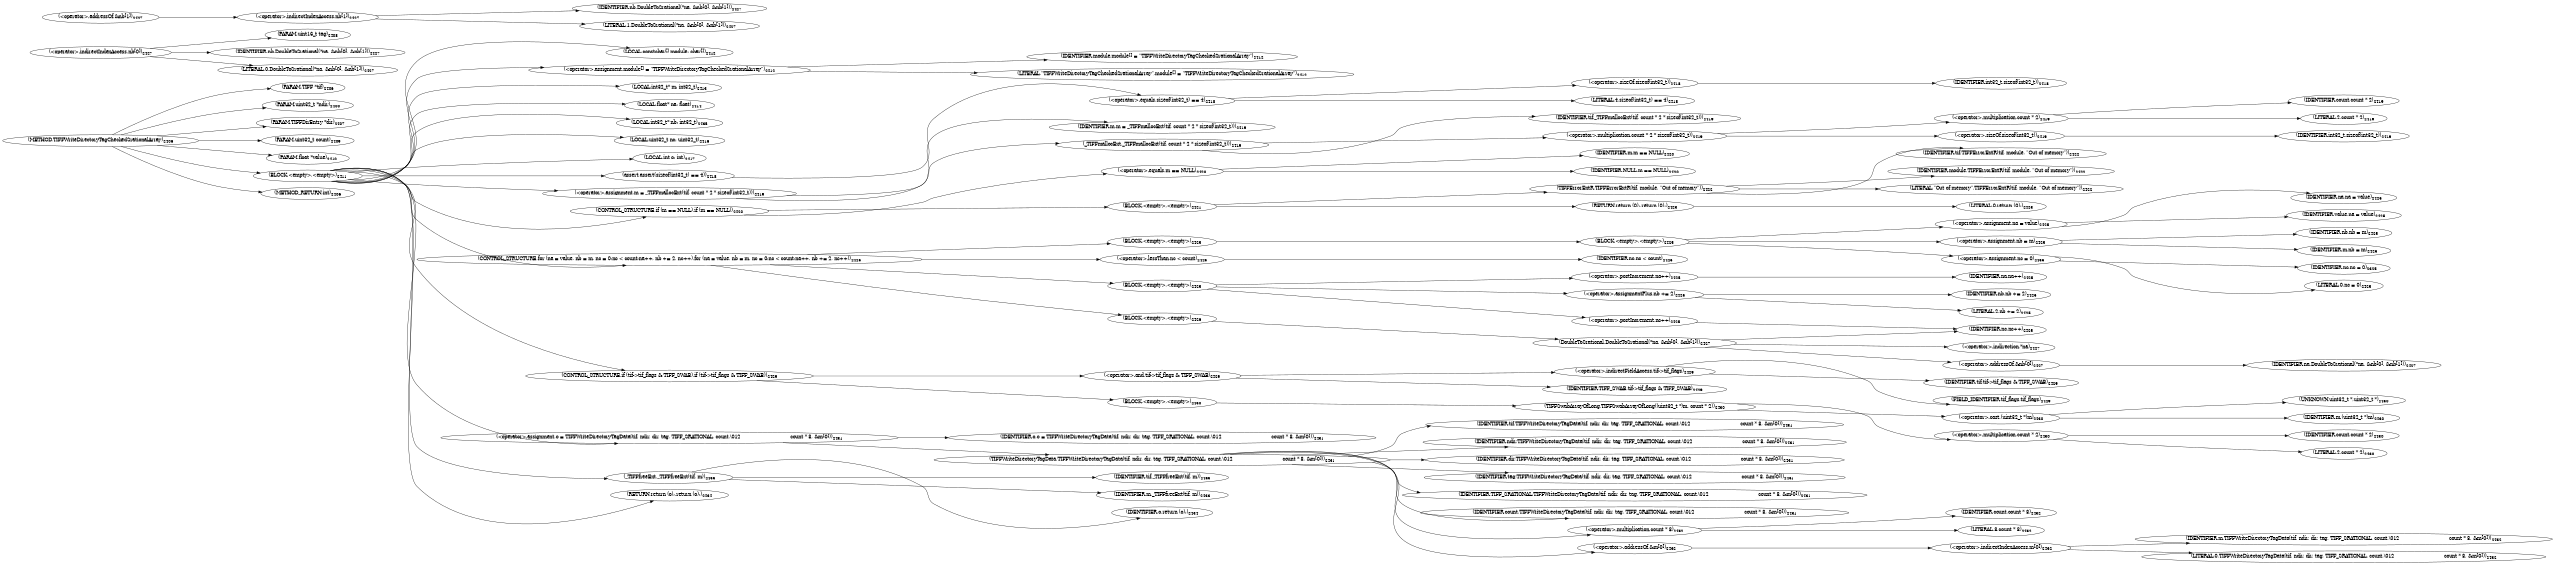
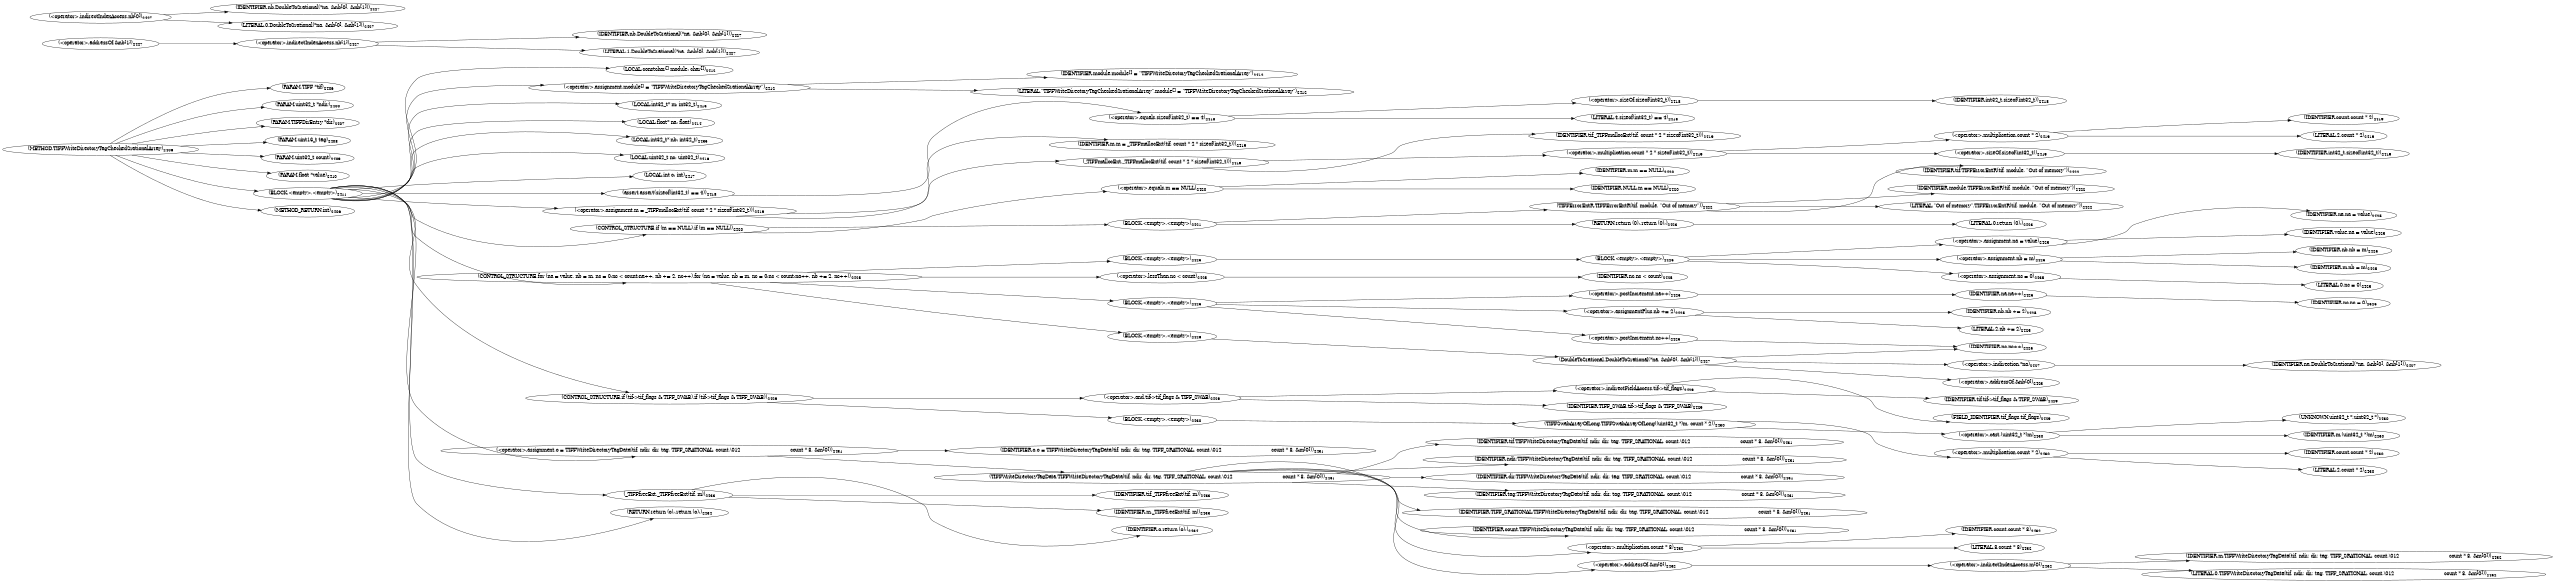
(209, 43) -> (222, 144)
(2177, 264) -> (2170, 299)
(2038, 365) -> (2038, 382)
(2151, 365) -> (2149, 365)
